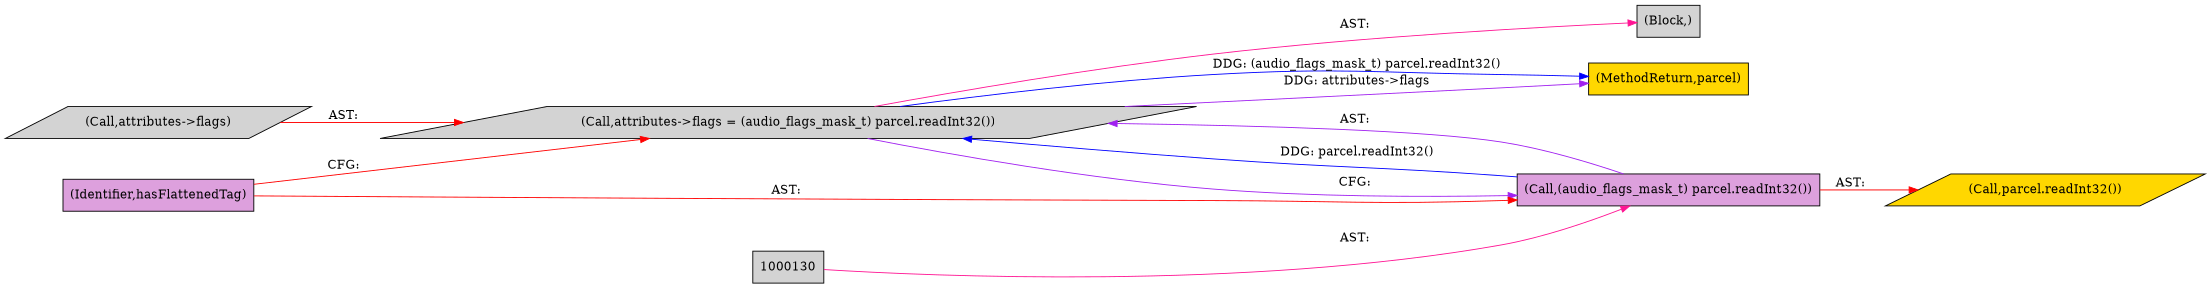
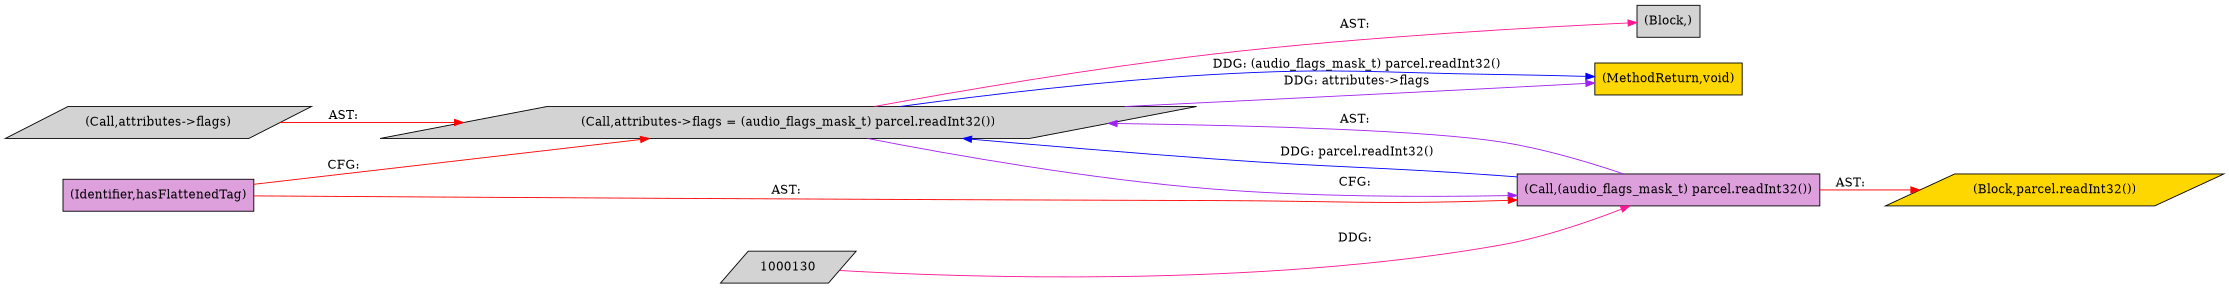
(1668, 79) -> (1668, 79)
(2045, 190) -> (2055, 190)
(1357, 238) -> (1357, 238)
(788, 267) -> (788, 267)
